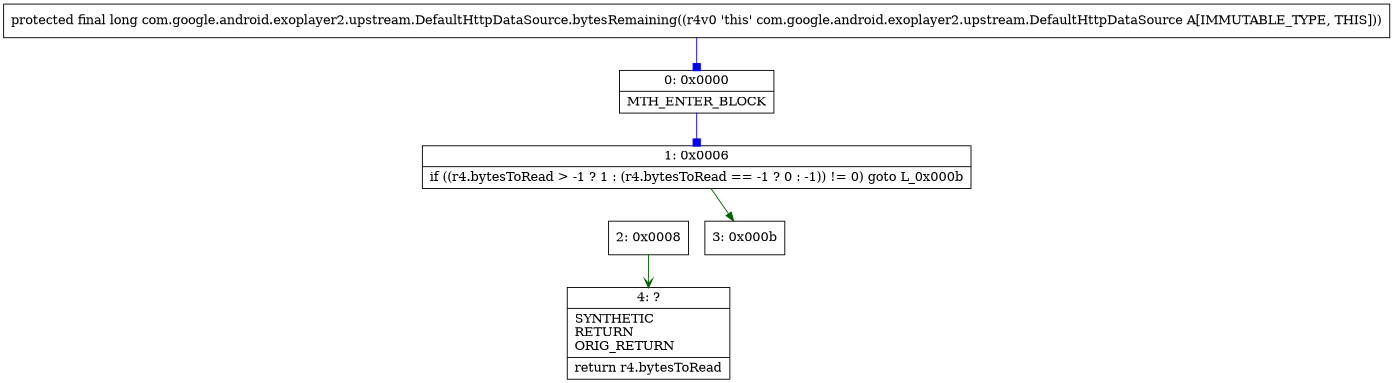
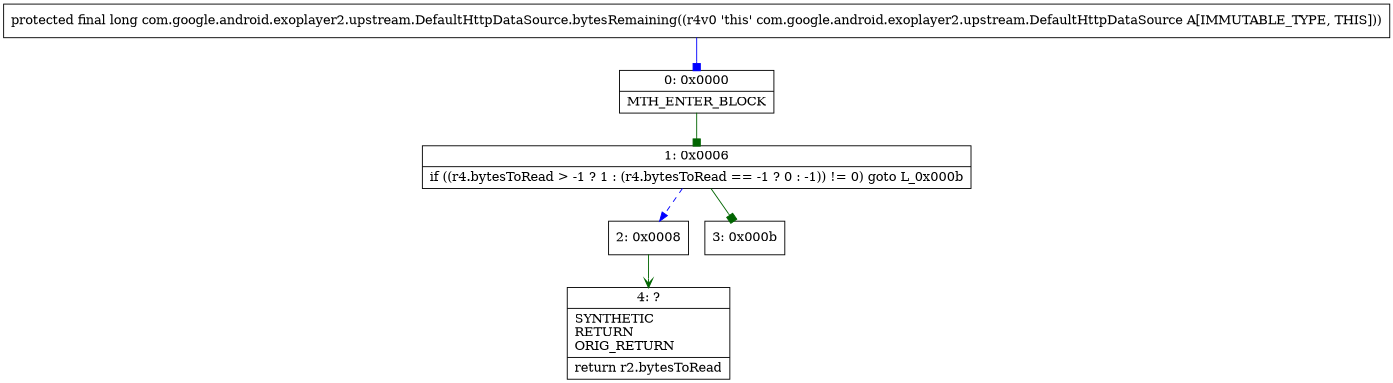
(697, 125) -> (697, 125)
none -> (674, 201)
(720, 201) -> (720, 201)
(649, 368) -> (649, 368)
